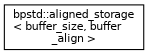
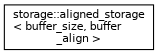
(74, 27) -> (79, 27)
